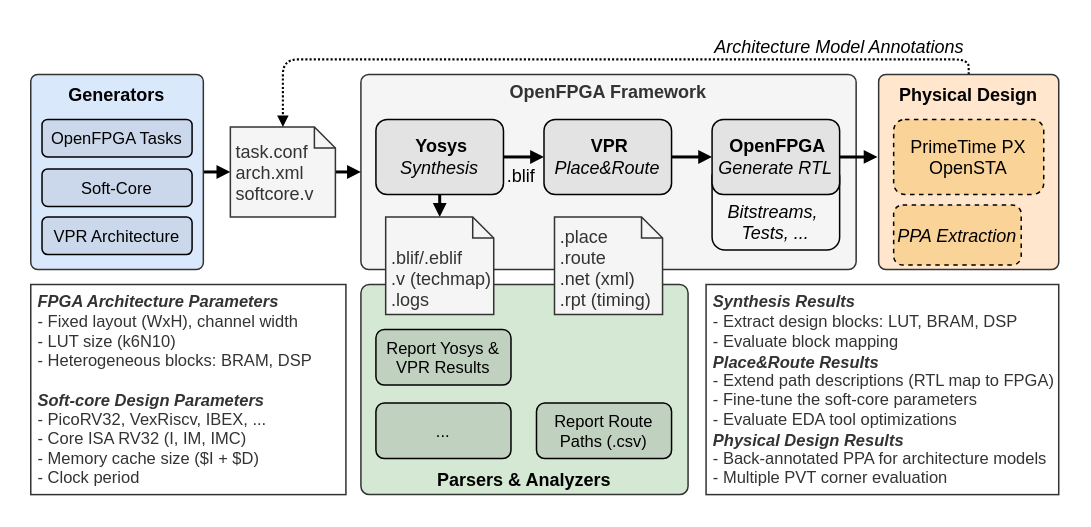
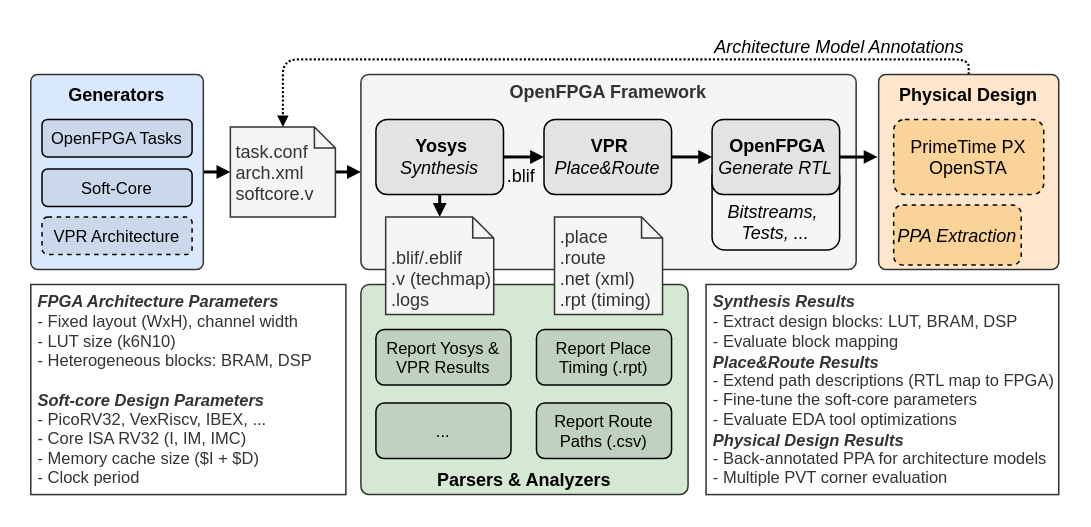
(117, 236) -> (117, 236)
none -> (604, 357)
